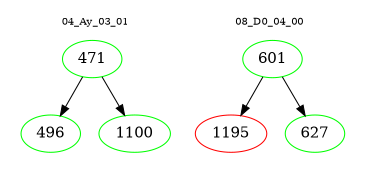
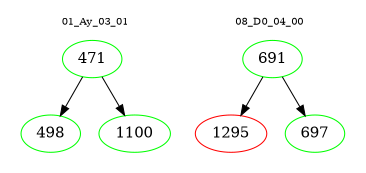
(95, 22) -> (95, 22)
(272, 59) -> (272, 59)
(51, 134) -> (51, 134)
(231, 134) -> (231, 134)
(315, 134) -> (315, 134)
